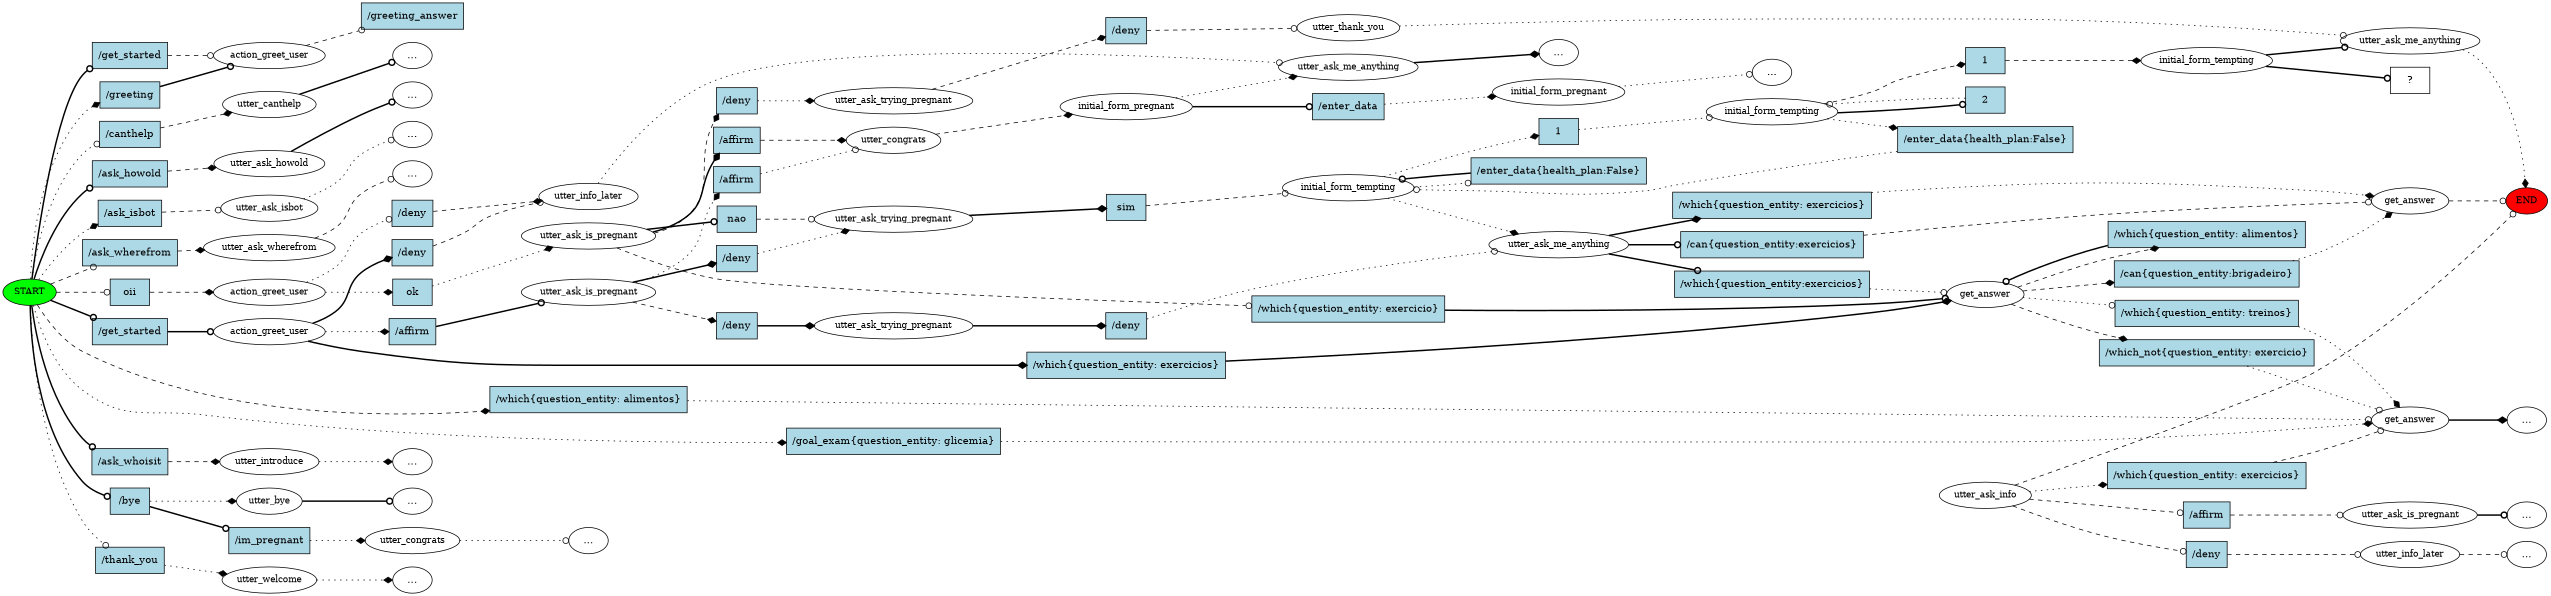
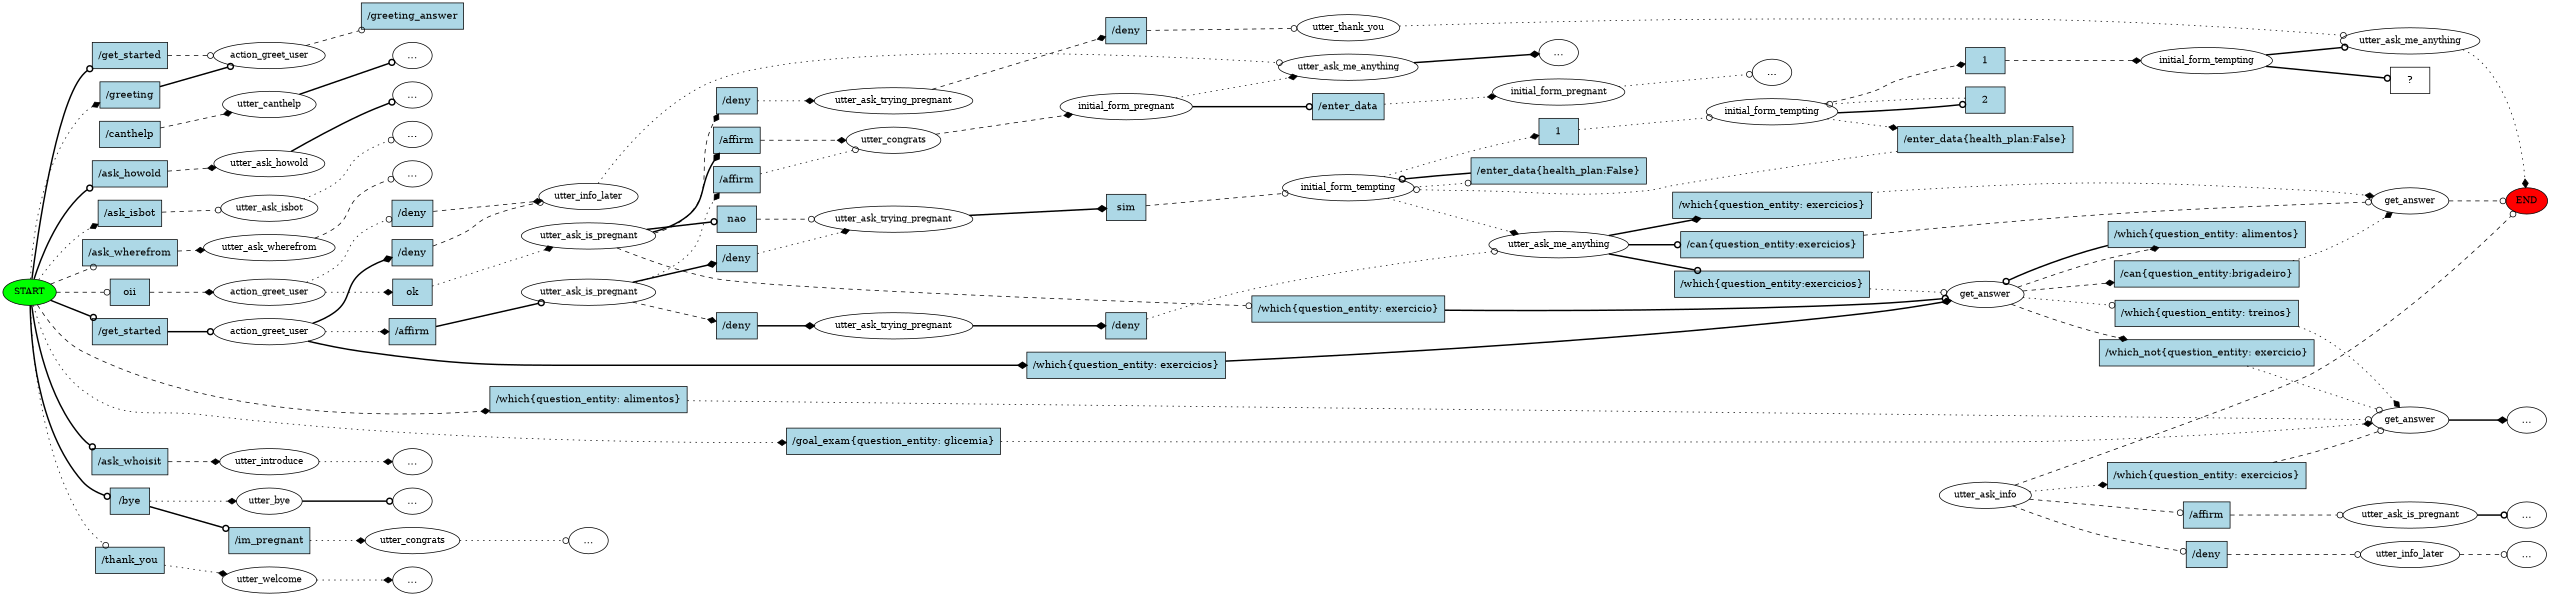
(51, 206) -> none
